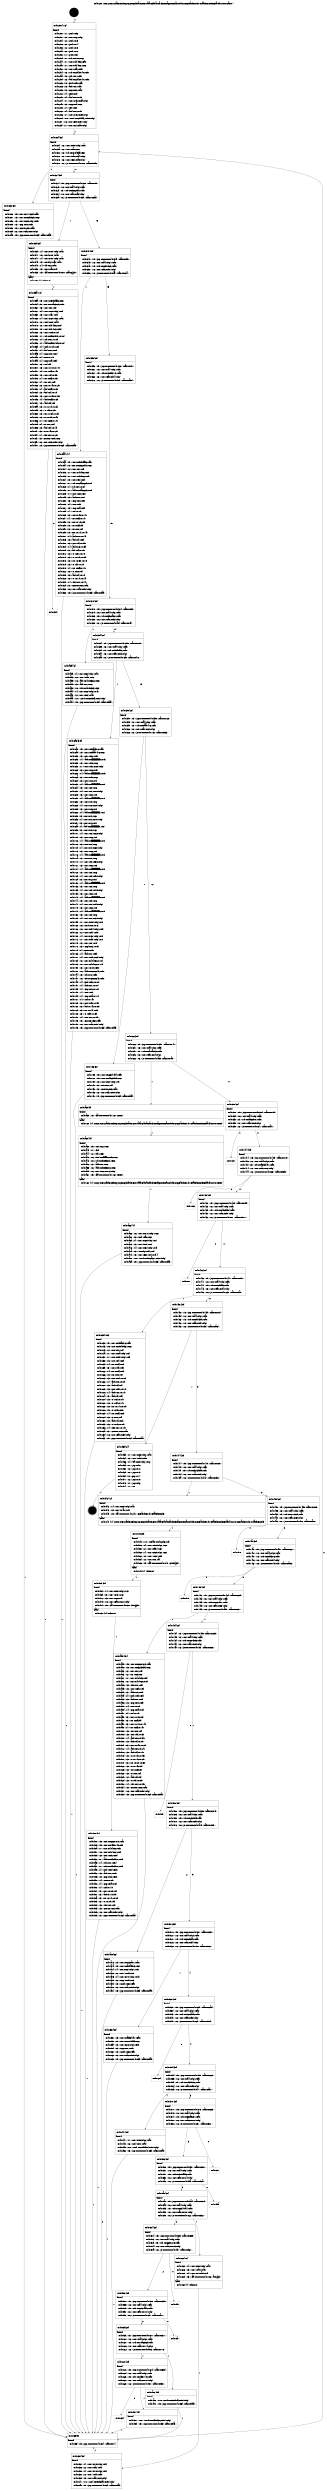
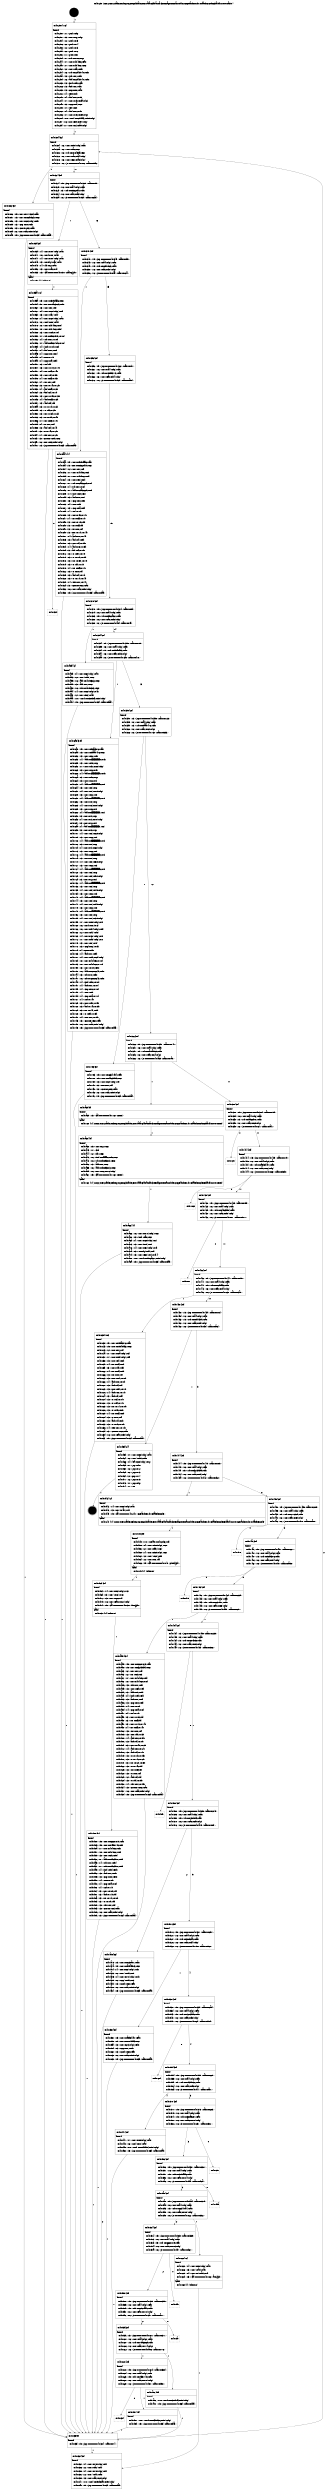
(94, 2451) -> (92, 2450)
